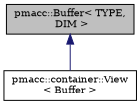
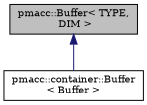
(70, 86) -> (74, 86)
